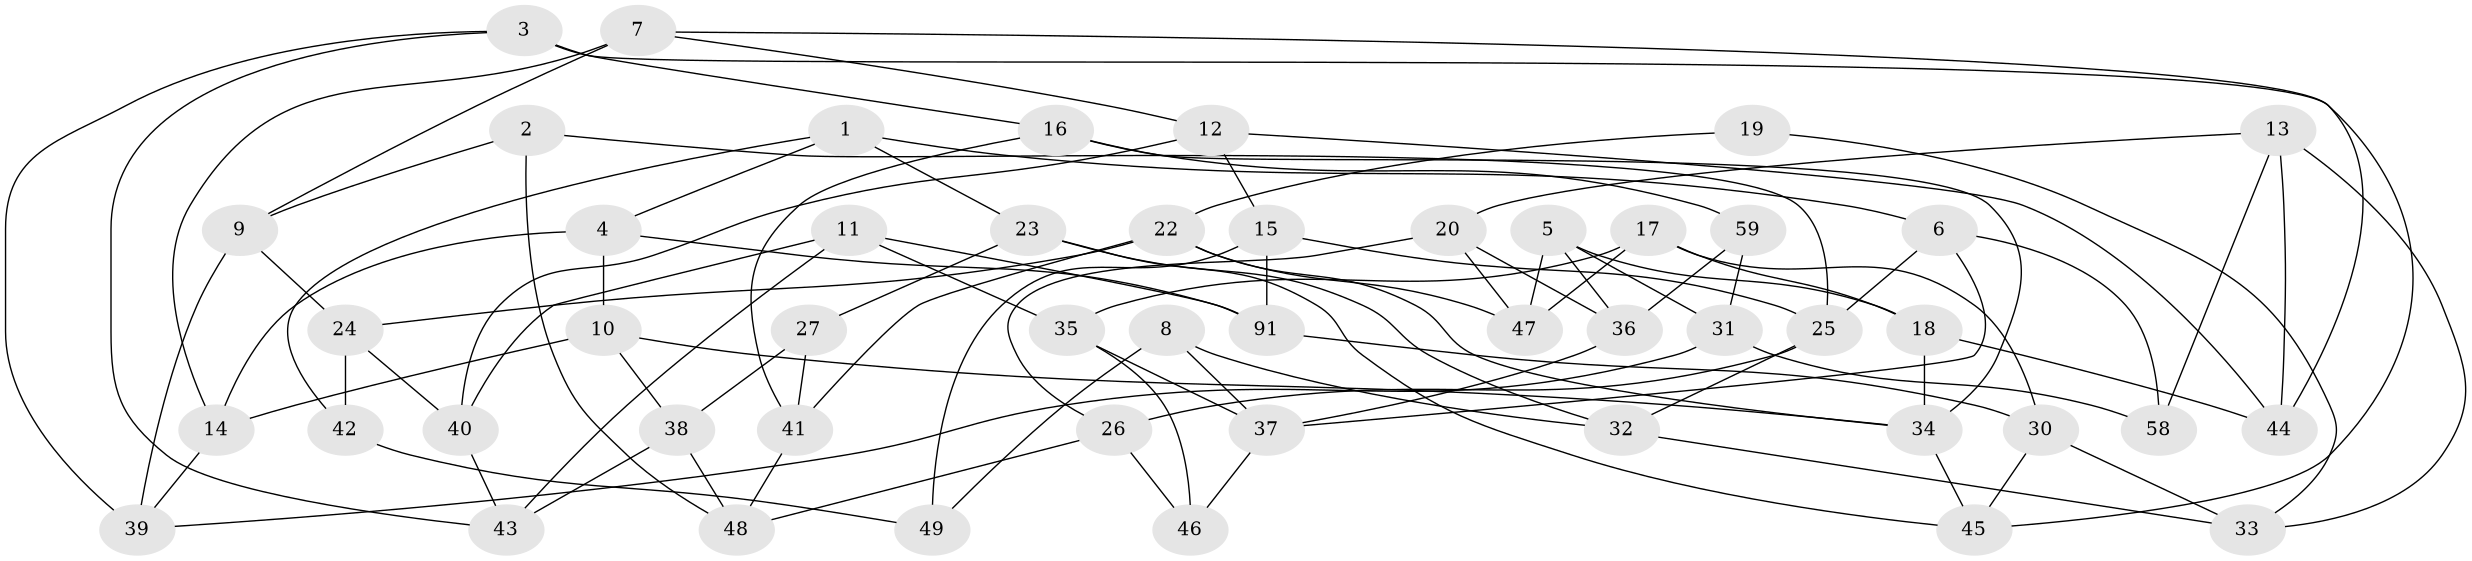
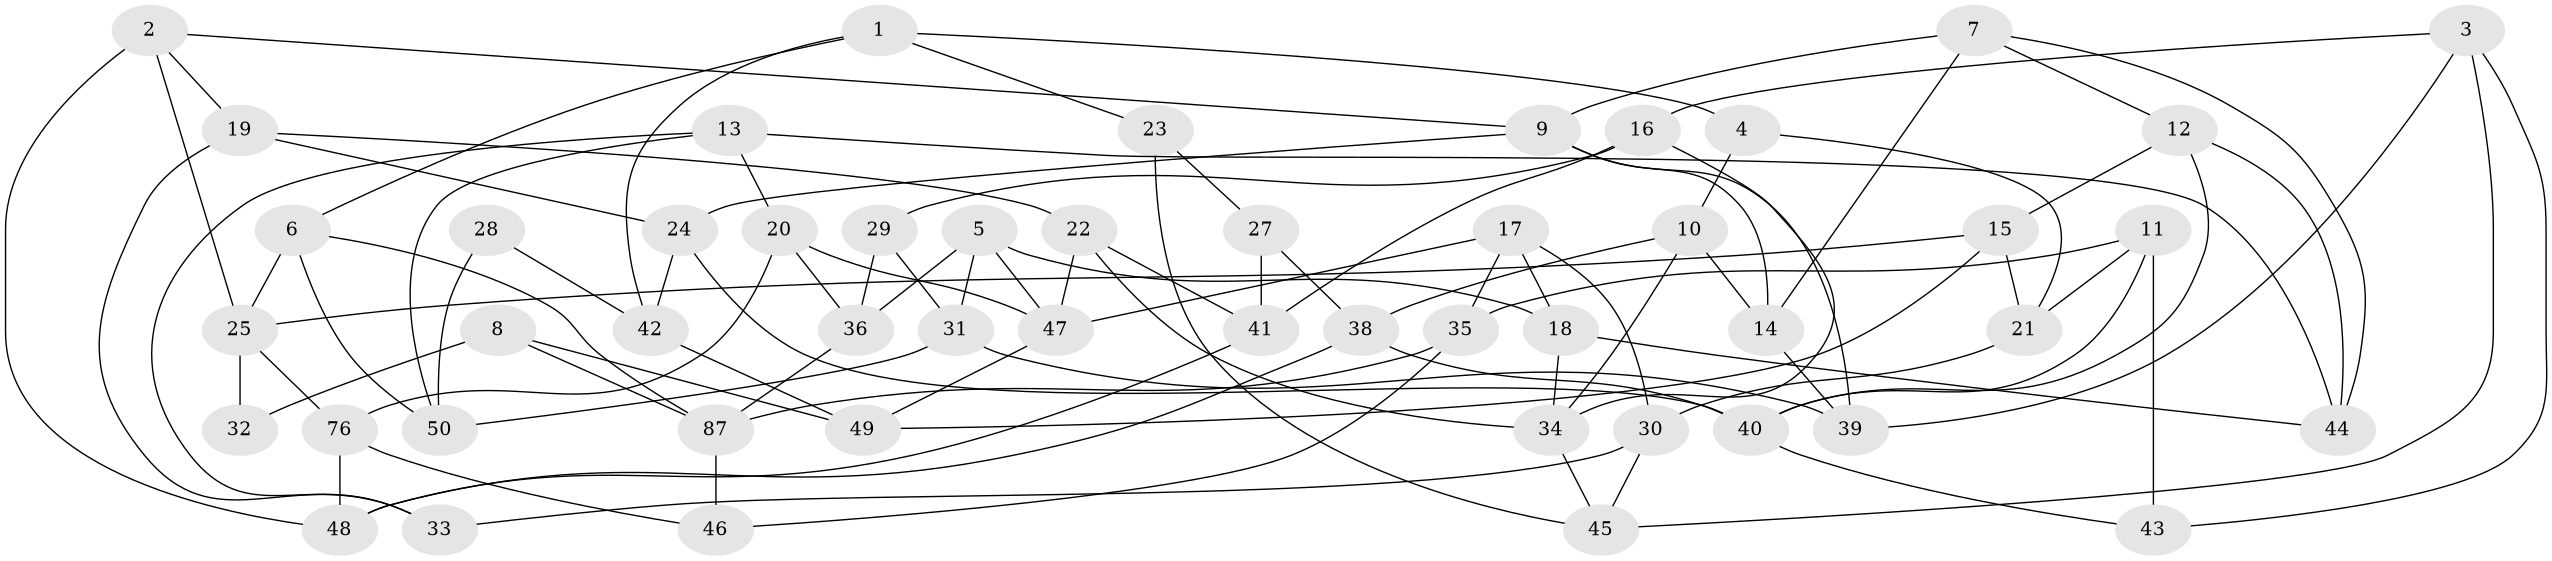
none -> (195, 80)
none -> (487, 230)
(1748, 230) -> (880, 230)
(366, 269) -> (1723, 189)
(740, 291) -> (451, 178)
(1338, 295) -> none
(1267, 330) -> (2024, 330)
none -> (966, 377)
(1114, 430) -> (340, 430)
(1267, 430) -> (716, 430)
(2159, 430) -> (440, 430)
(598, 477) -> (1573, 381)
(1935, 480) -> none
